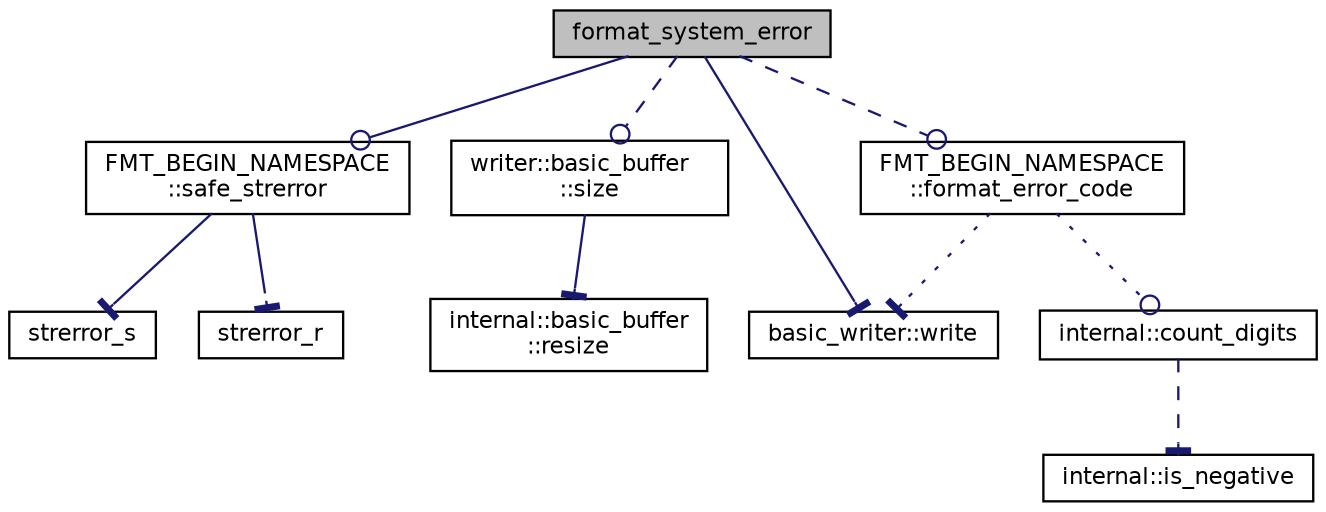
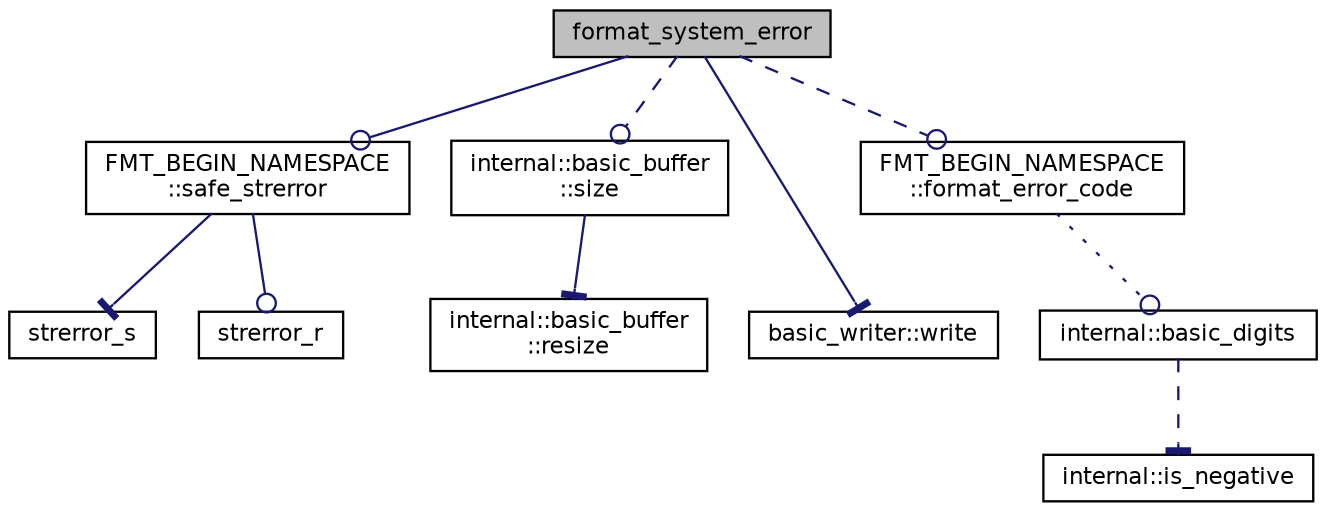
(590, 178) -> (590, 178)
(259, 253) -> (259, 253)
(946, 258) -> none
(1178, 335) -> (1178, 335)
